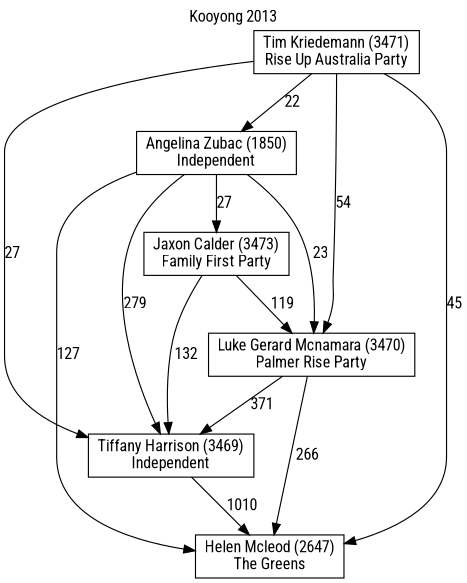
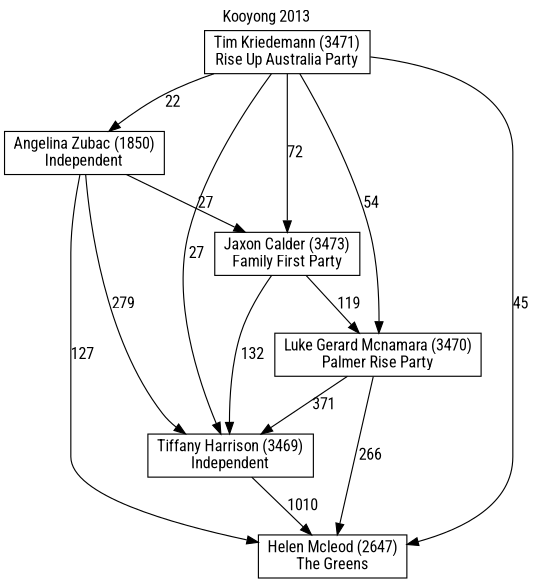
none -> (287, 147)
(302, 238) -> none
